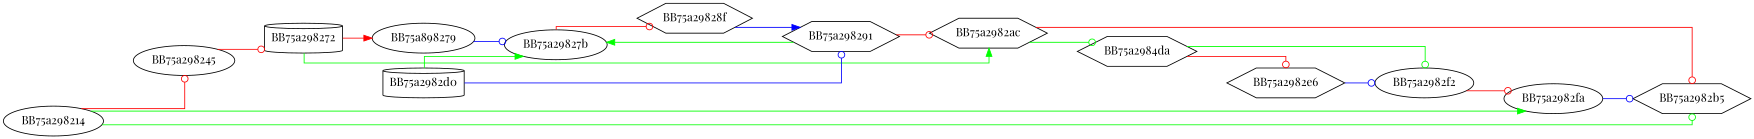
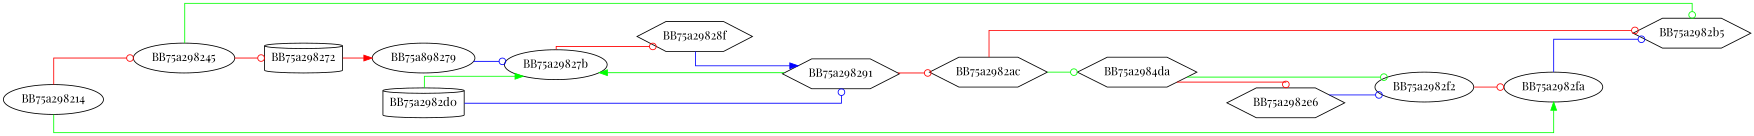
(645, 63) -> none
(899, 125) -> (923, 3)
